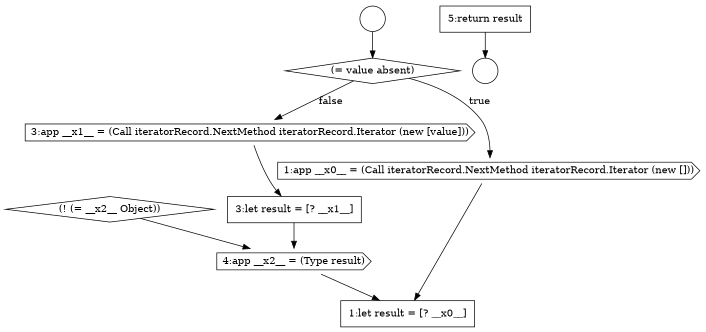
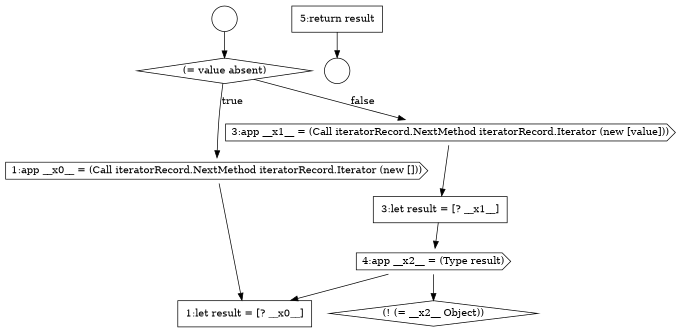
(192, 233) -> (434, 284)
